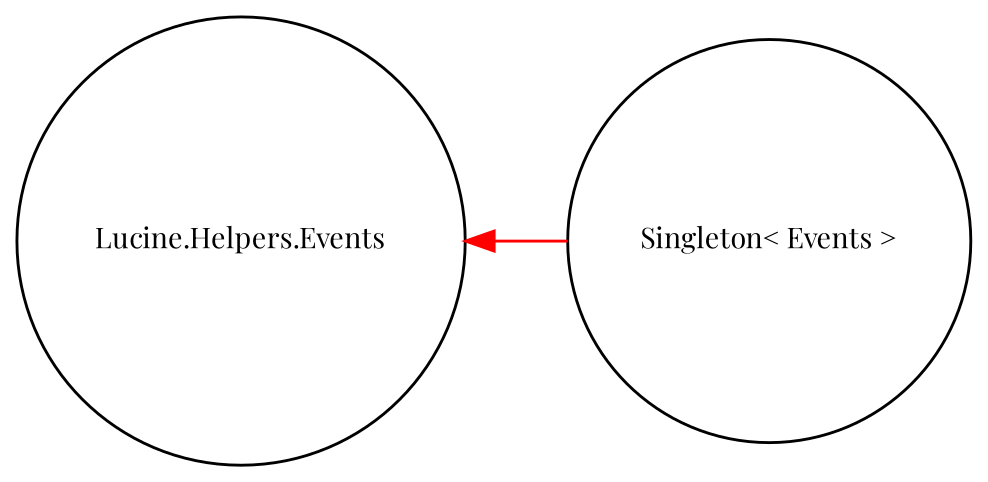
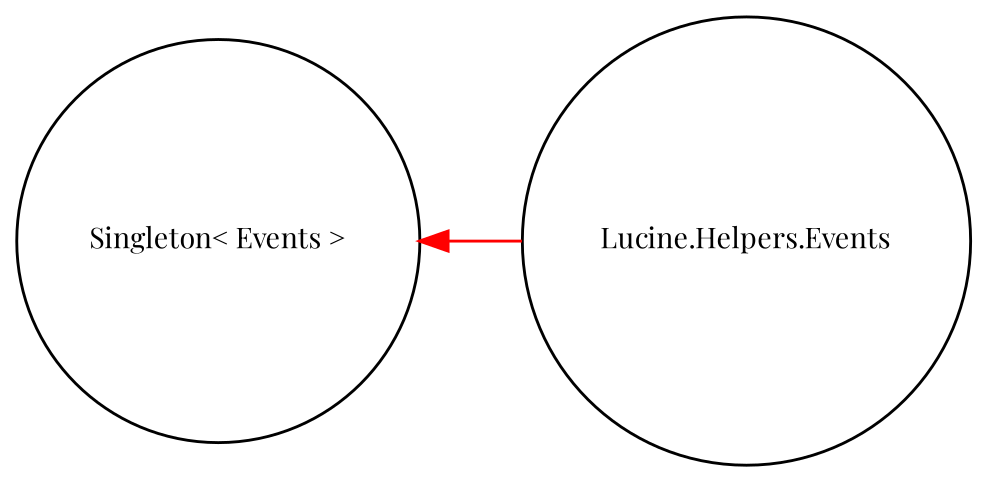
(531, 241) -> (485, 241)
